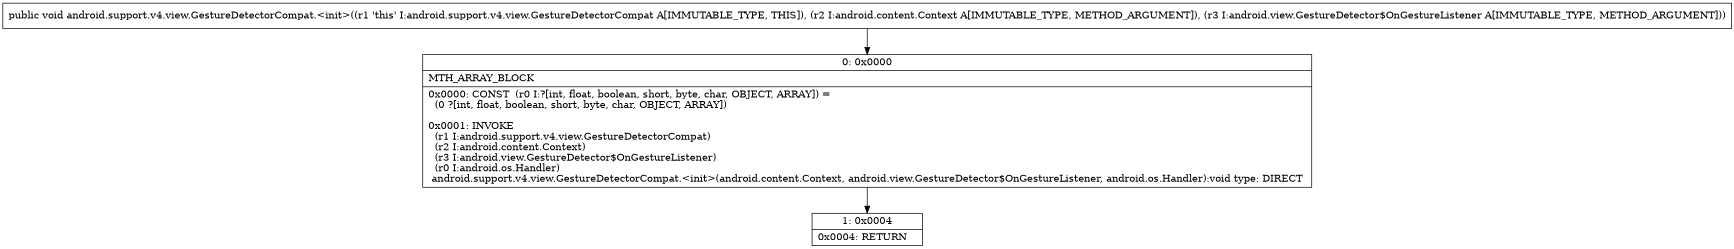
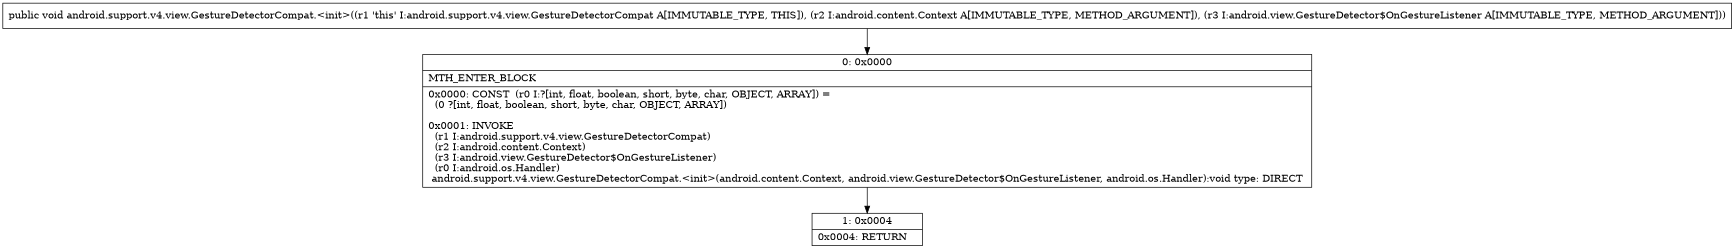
(481, 78) -> (482, 78)
